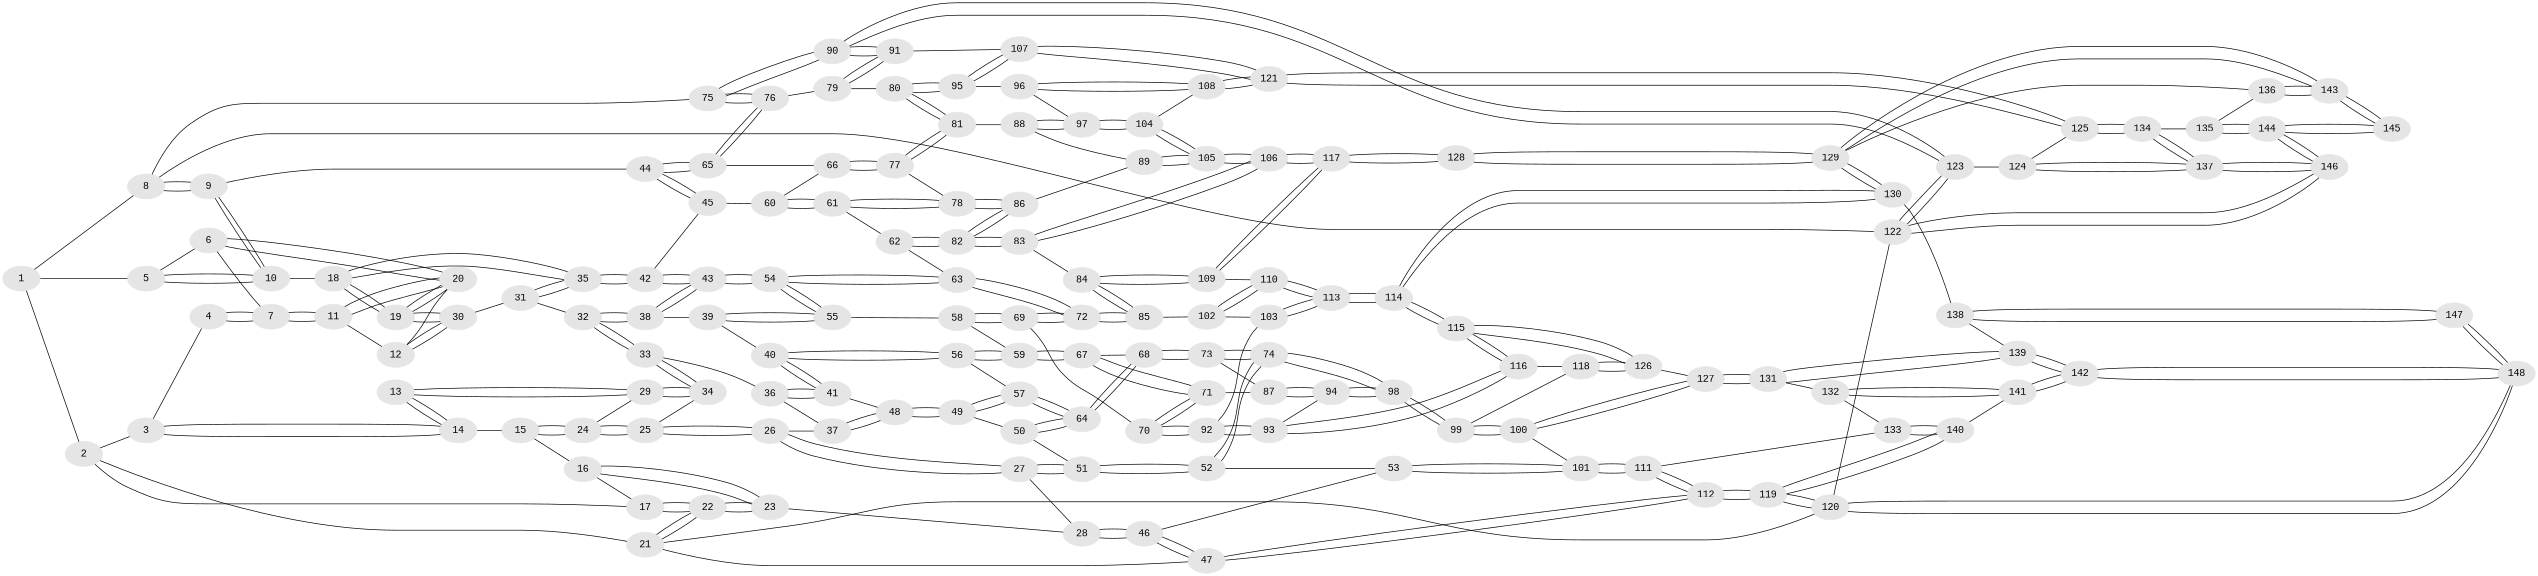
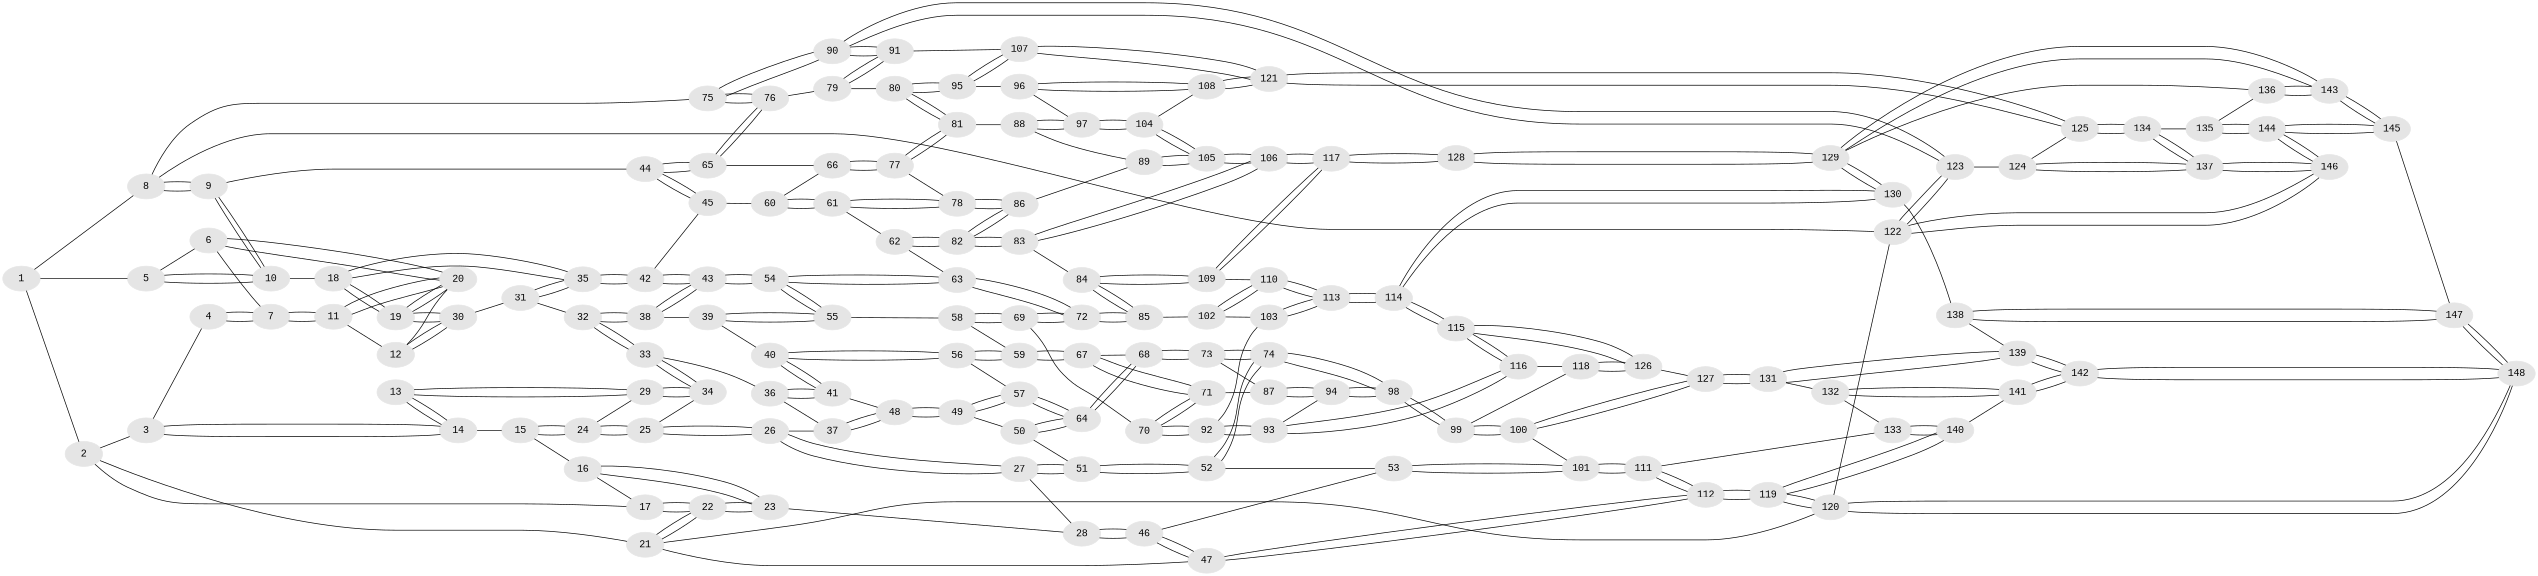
none -> (2423, 222)
